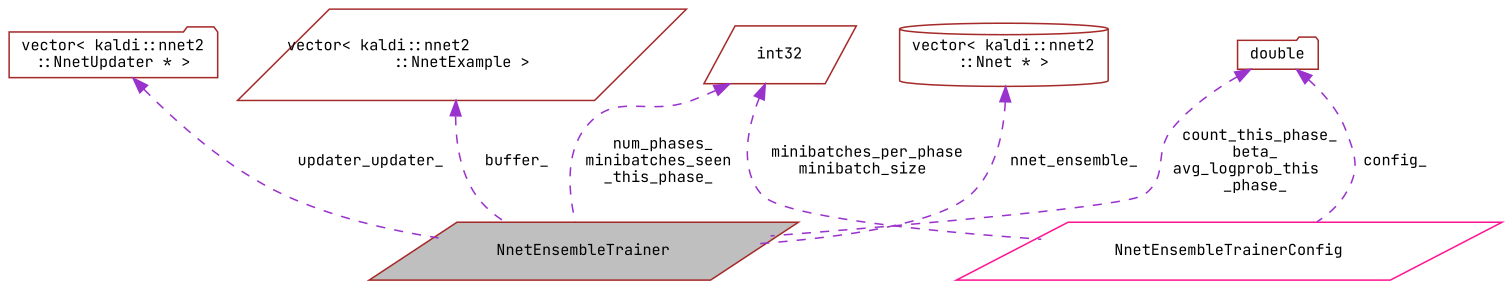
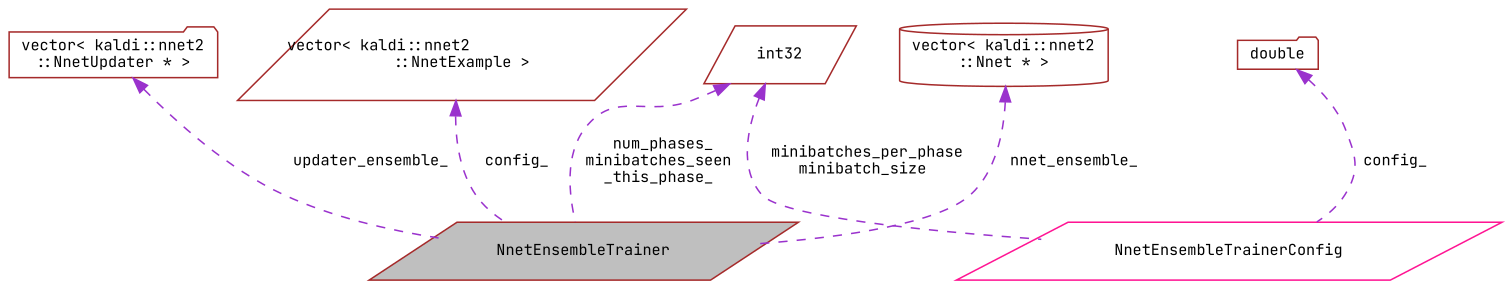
(367, 161) -> (367, 161)
(513, 161) -> (513, 161)
(1036, 212) -> none
